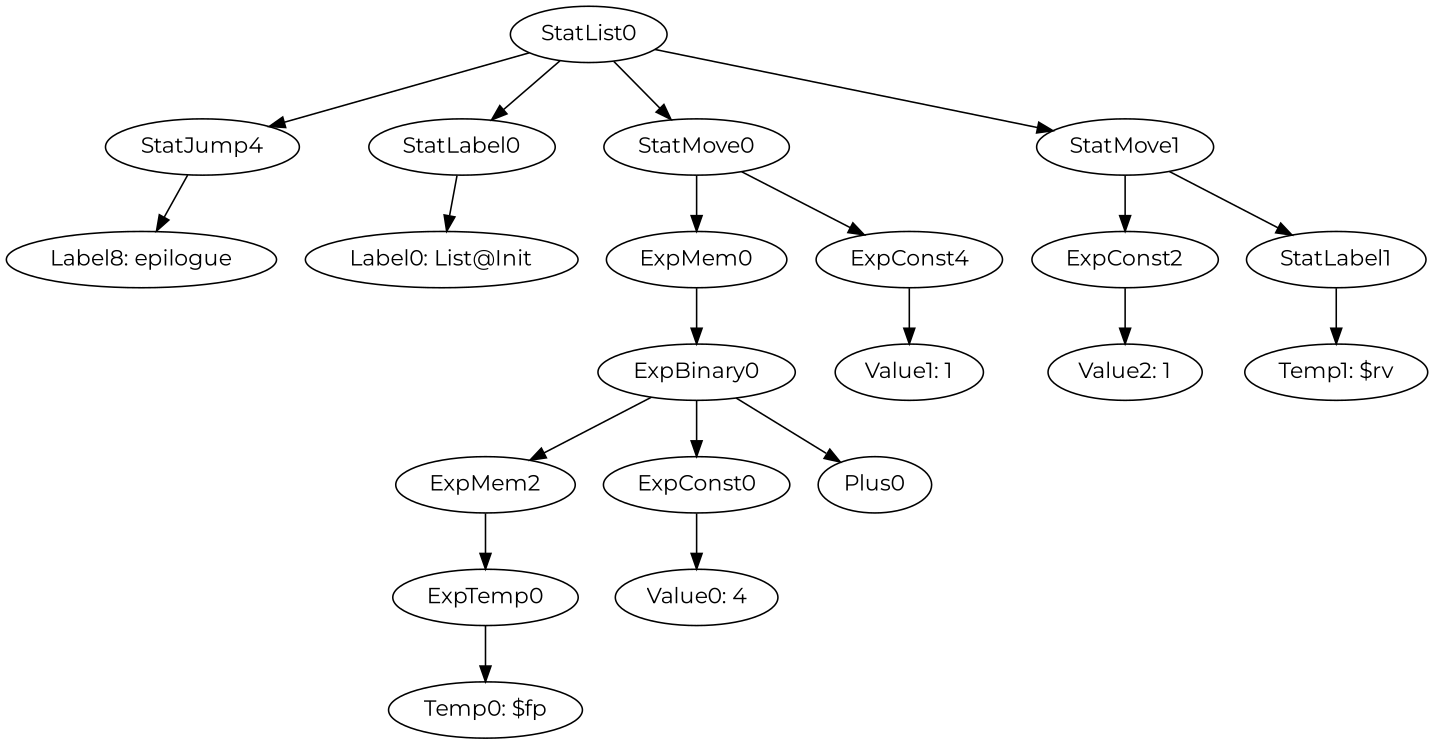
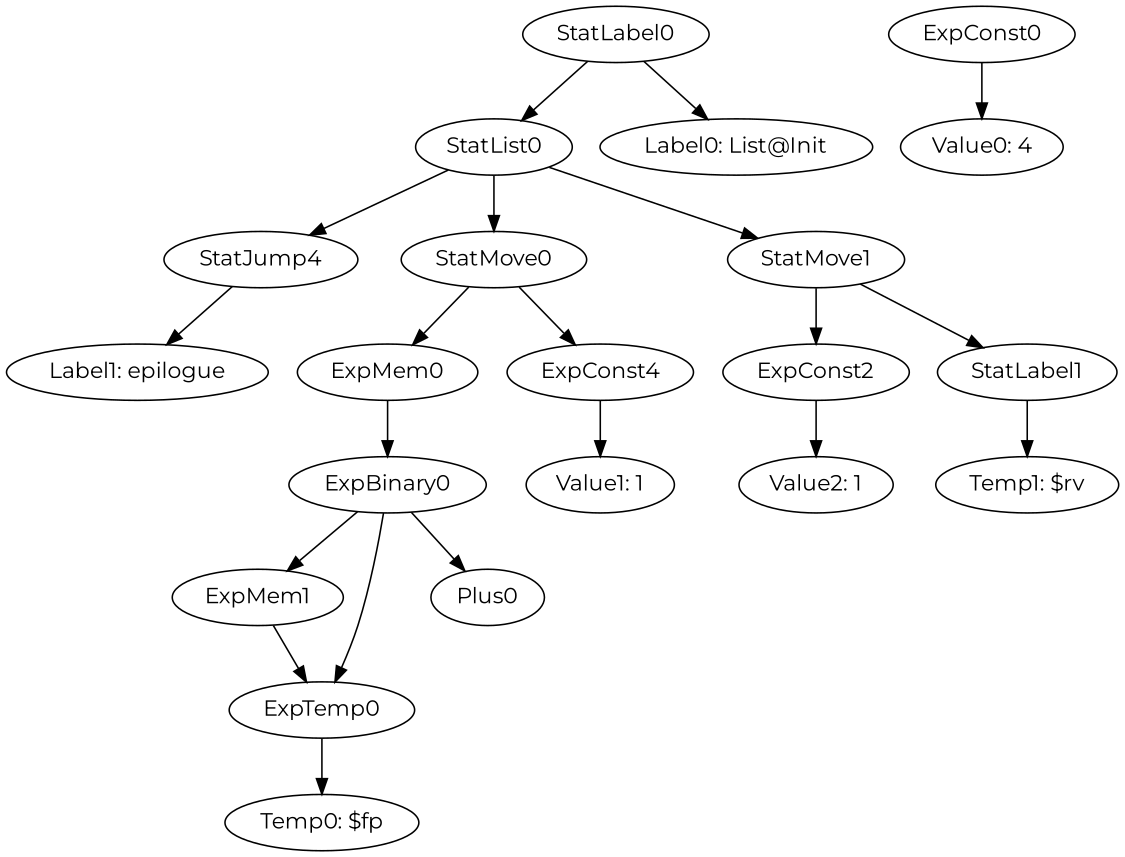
(532, 85) -> (560, 86)
(141, 260) -> (137, 372)
(697, 421) -> (367, 592)
(485, 485) -> (258, 597)
